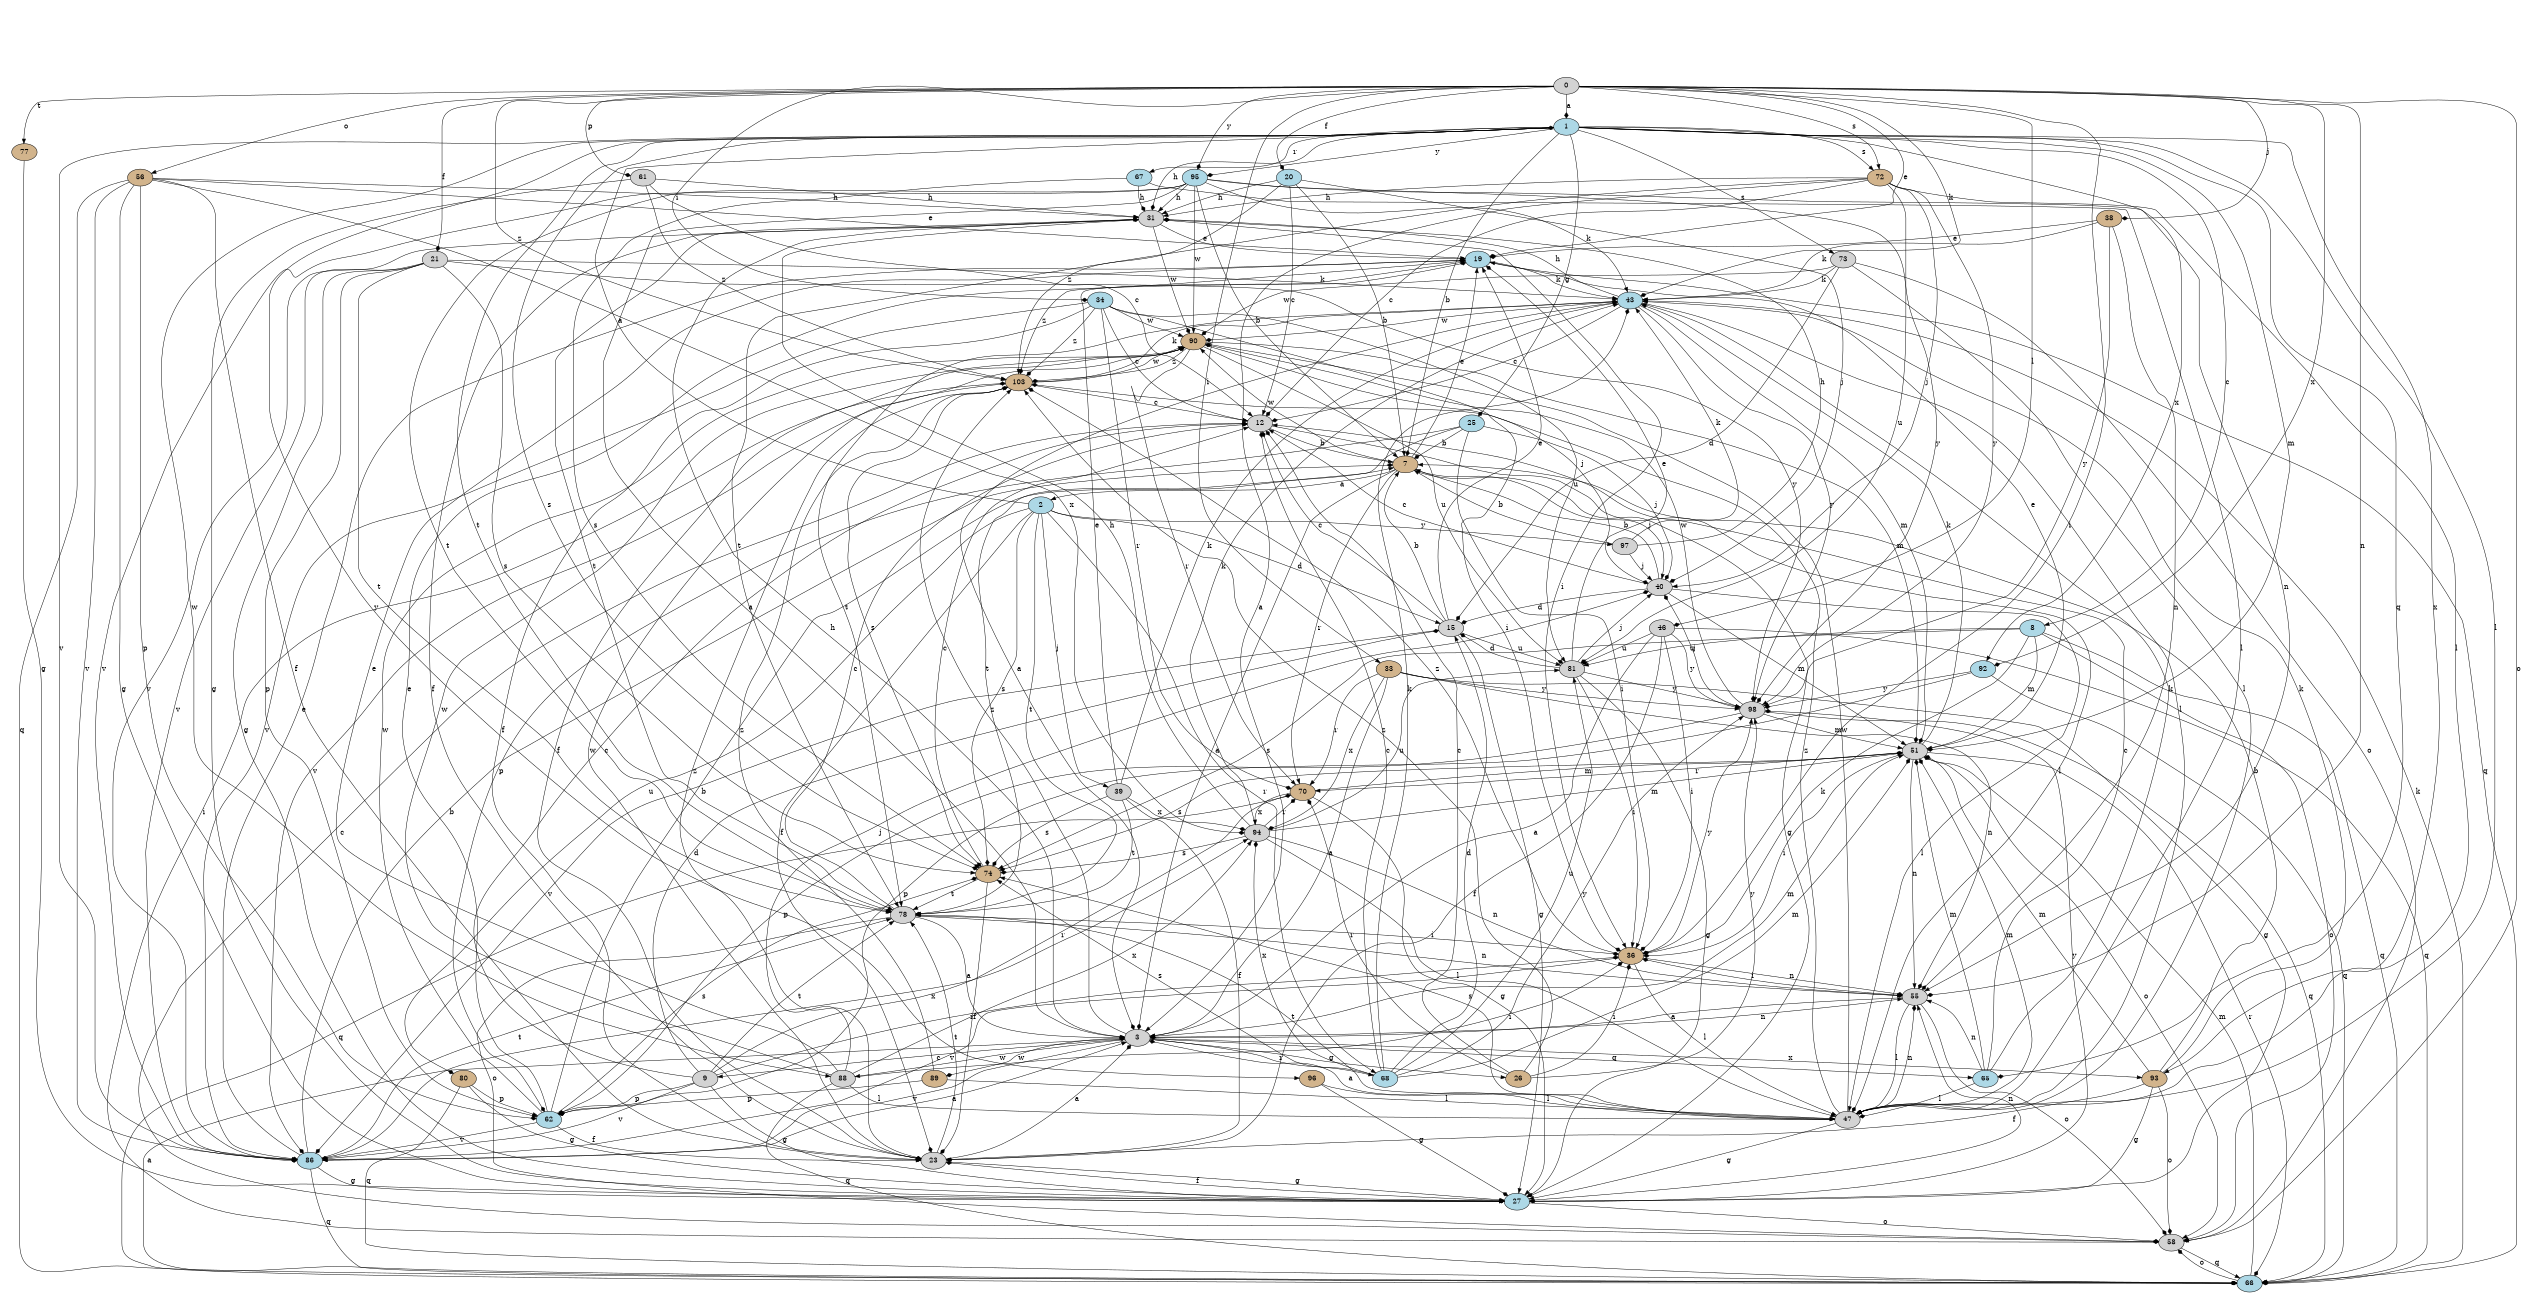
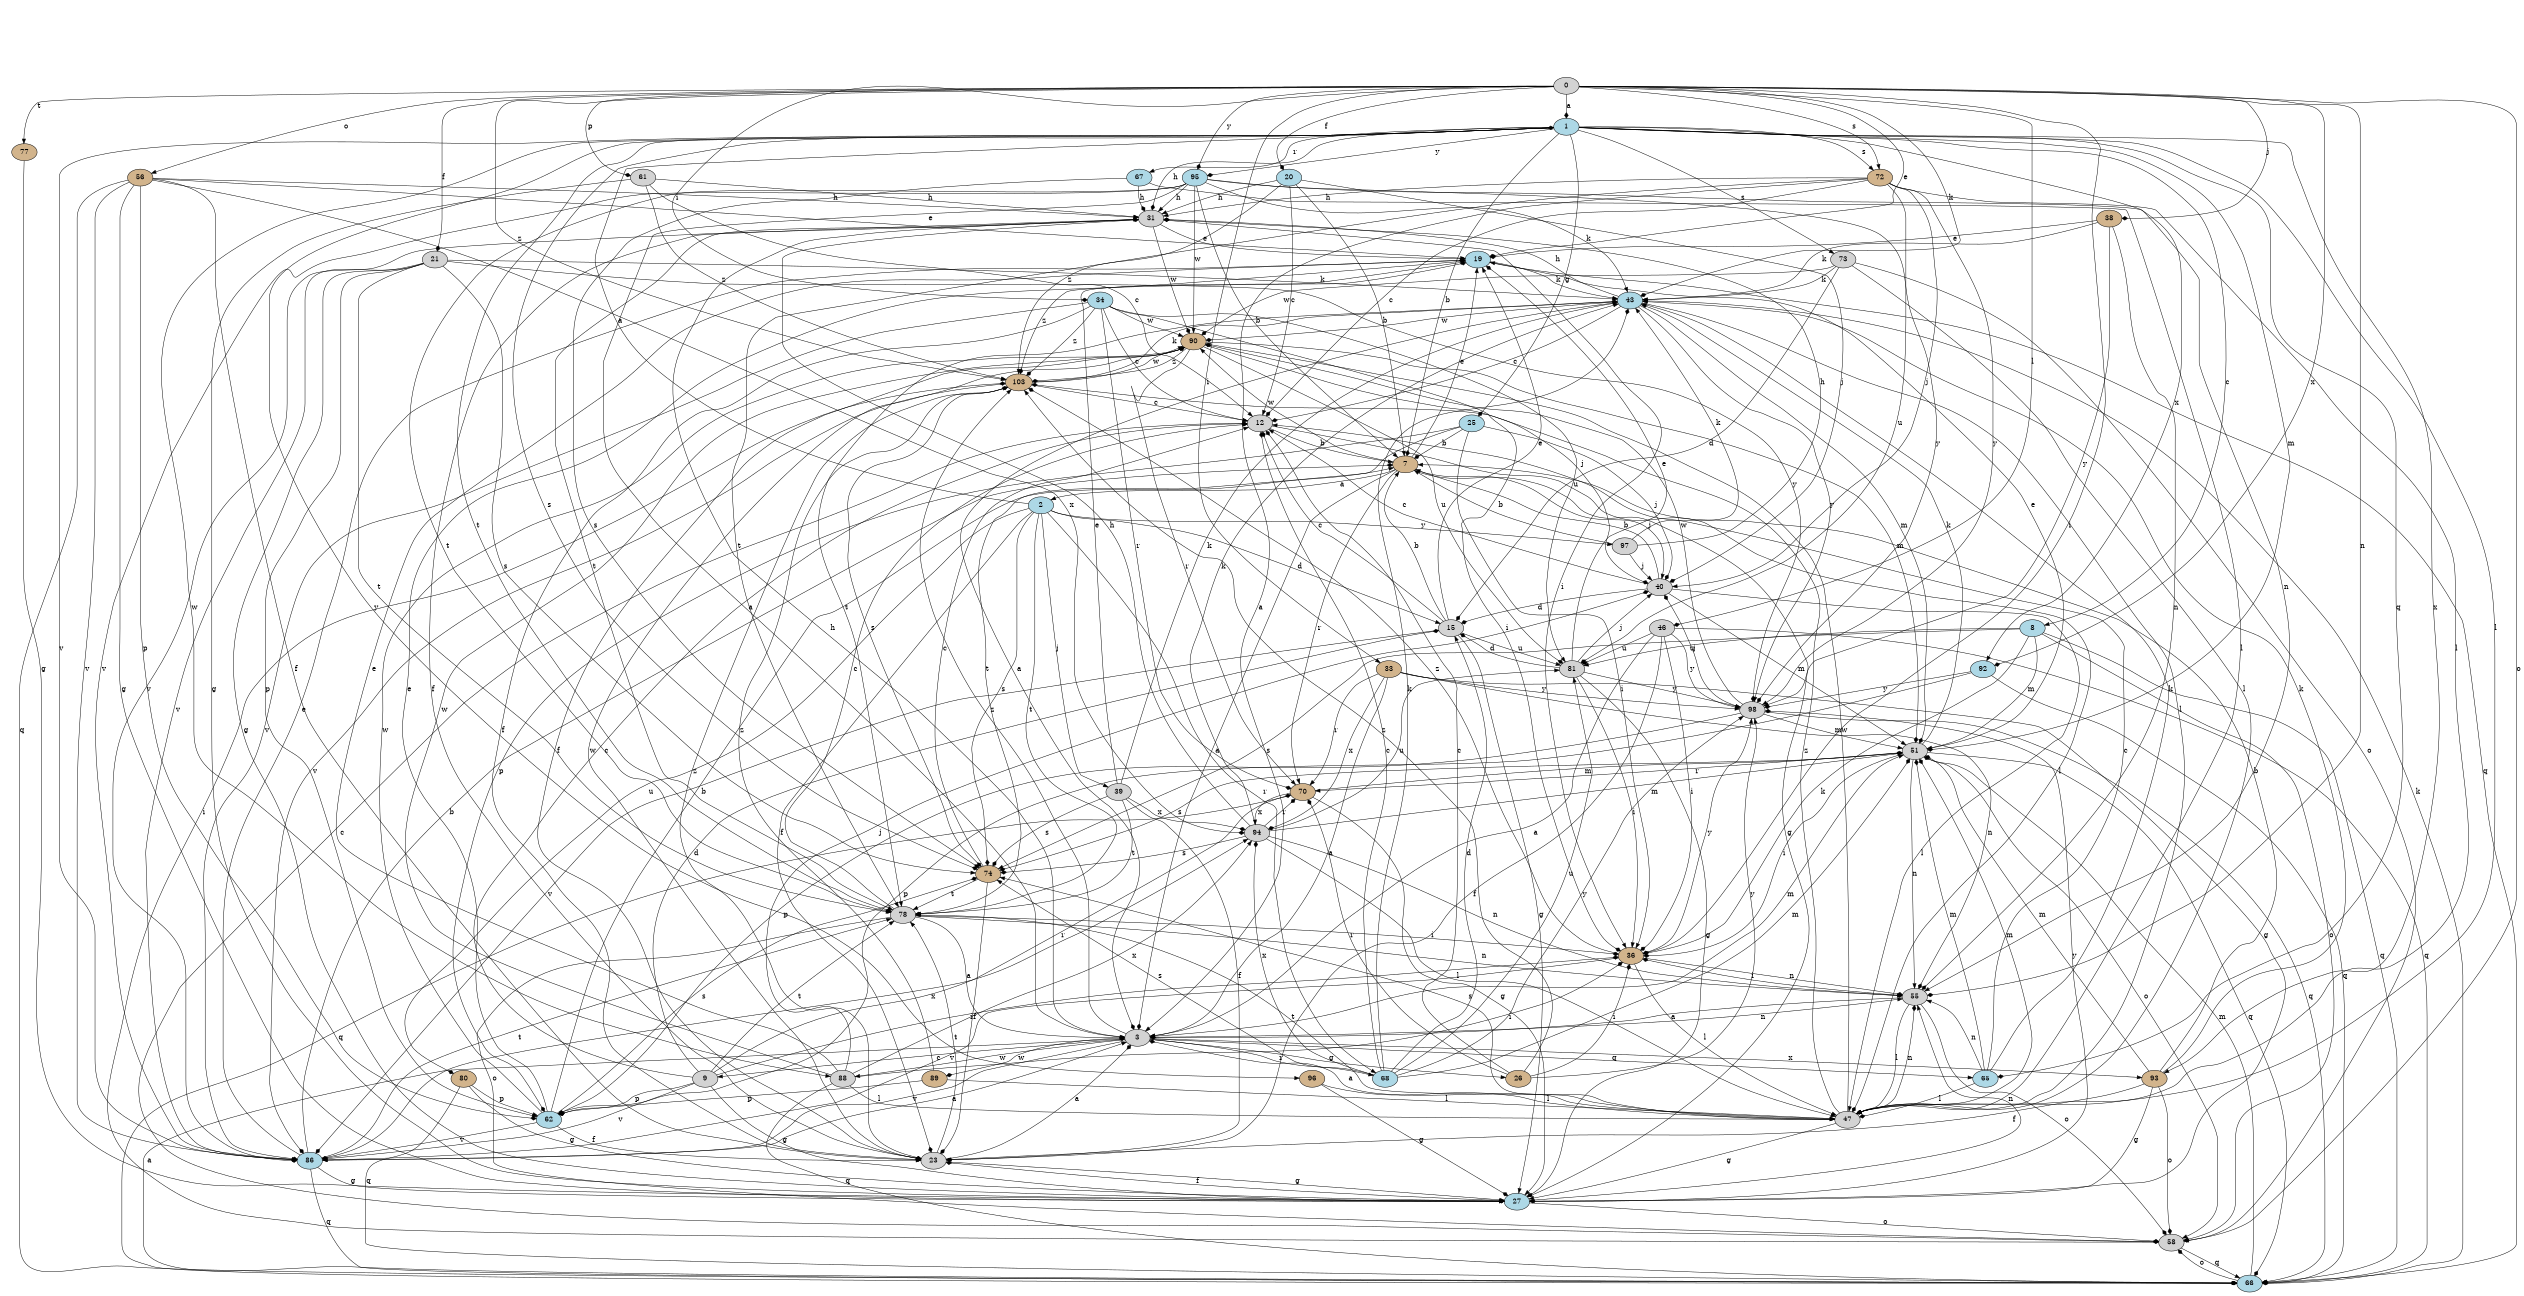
(2250, 1017) -> (2250, 1017)
